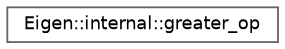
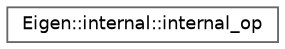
(143, 25) -> (143, 25)
